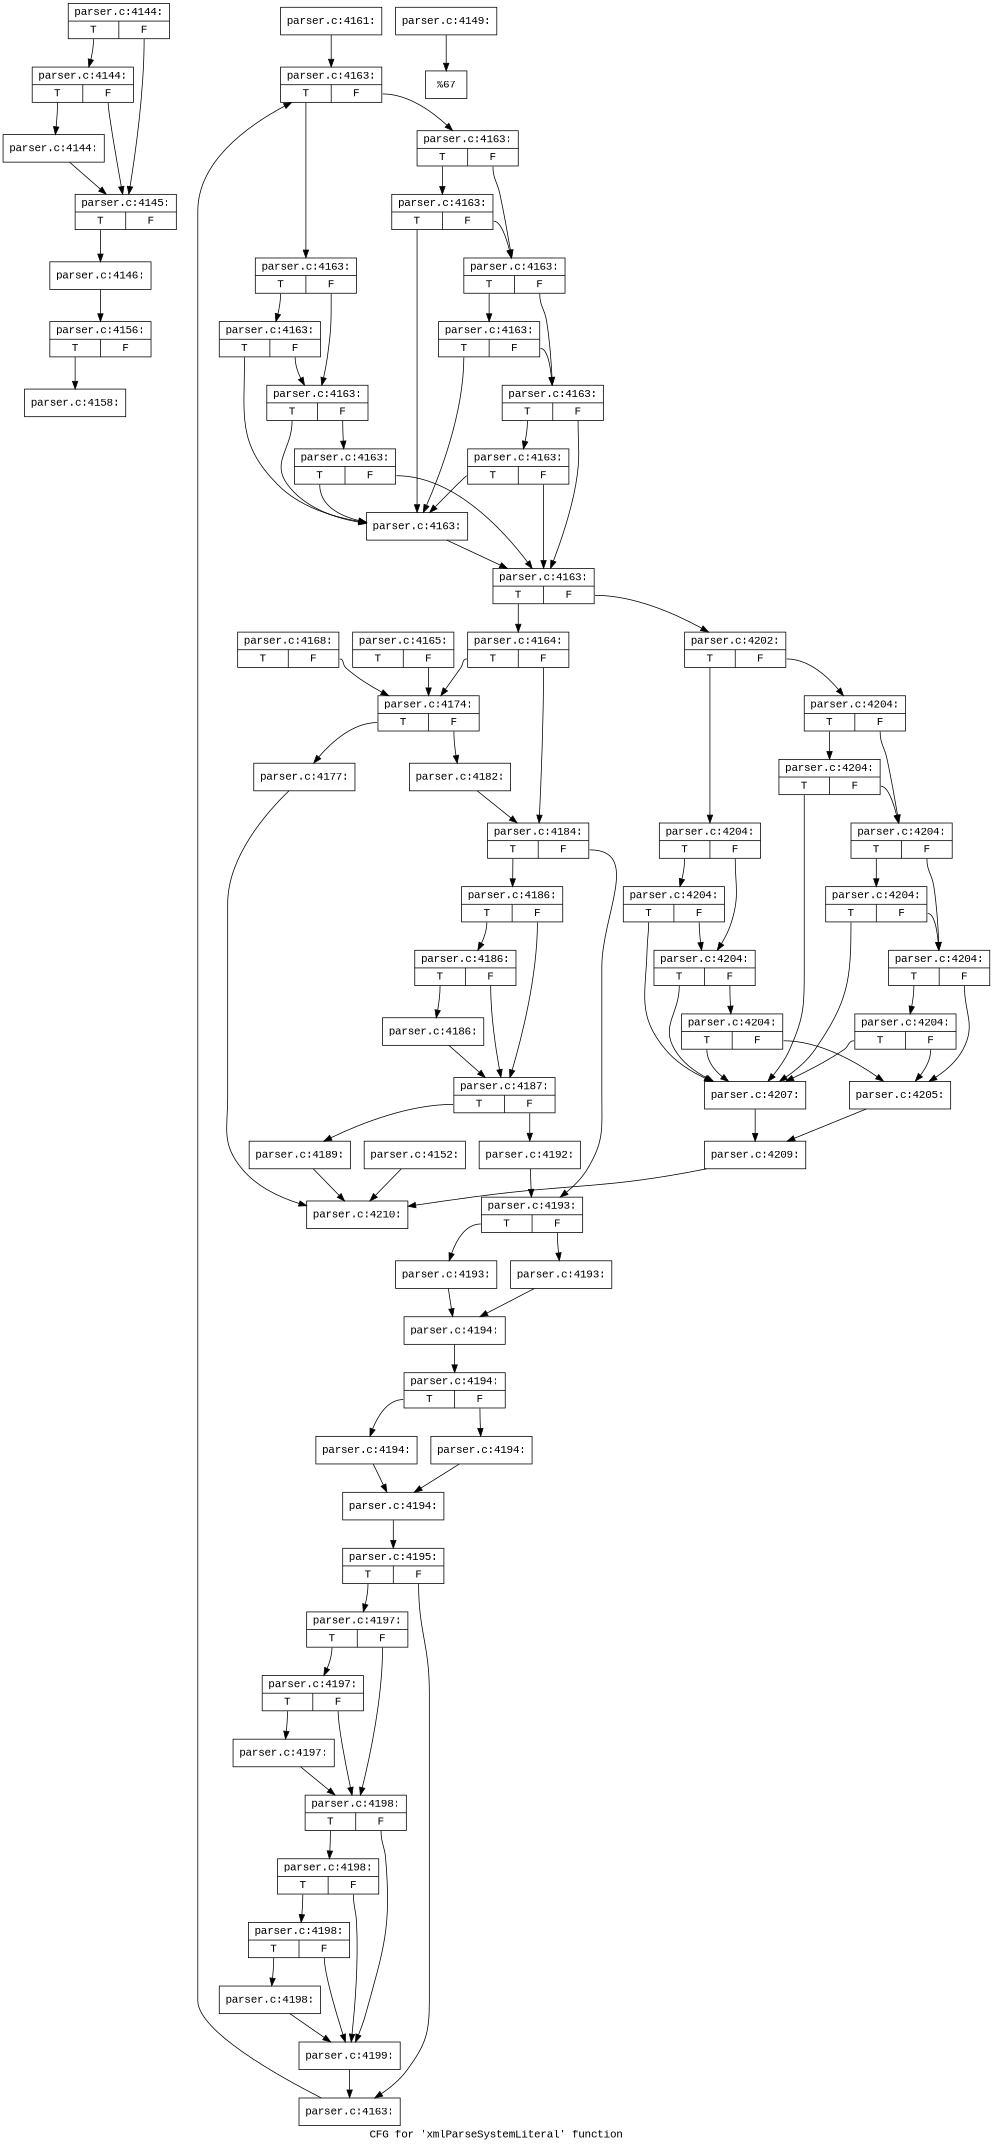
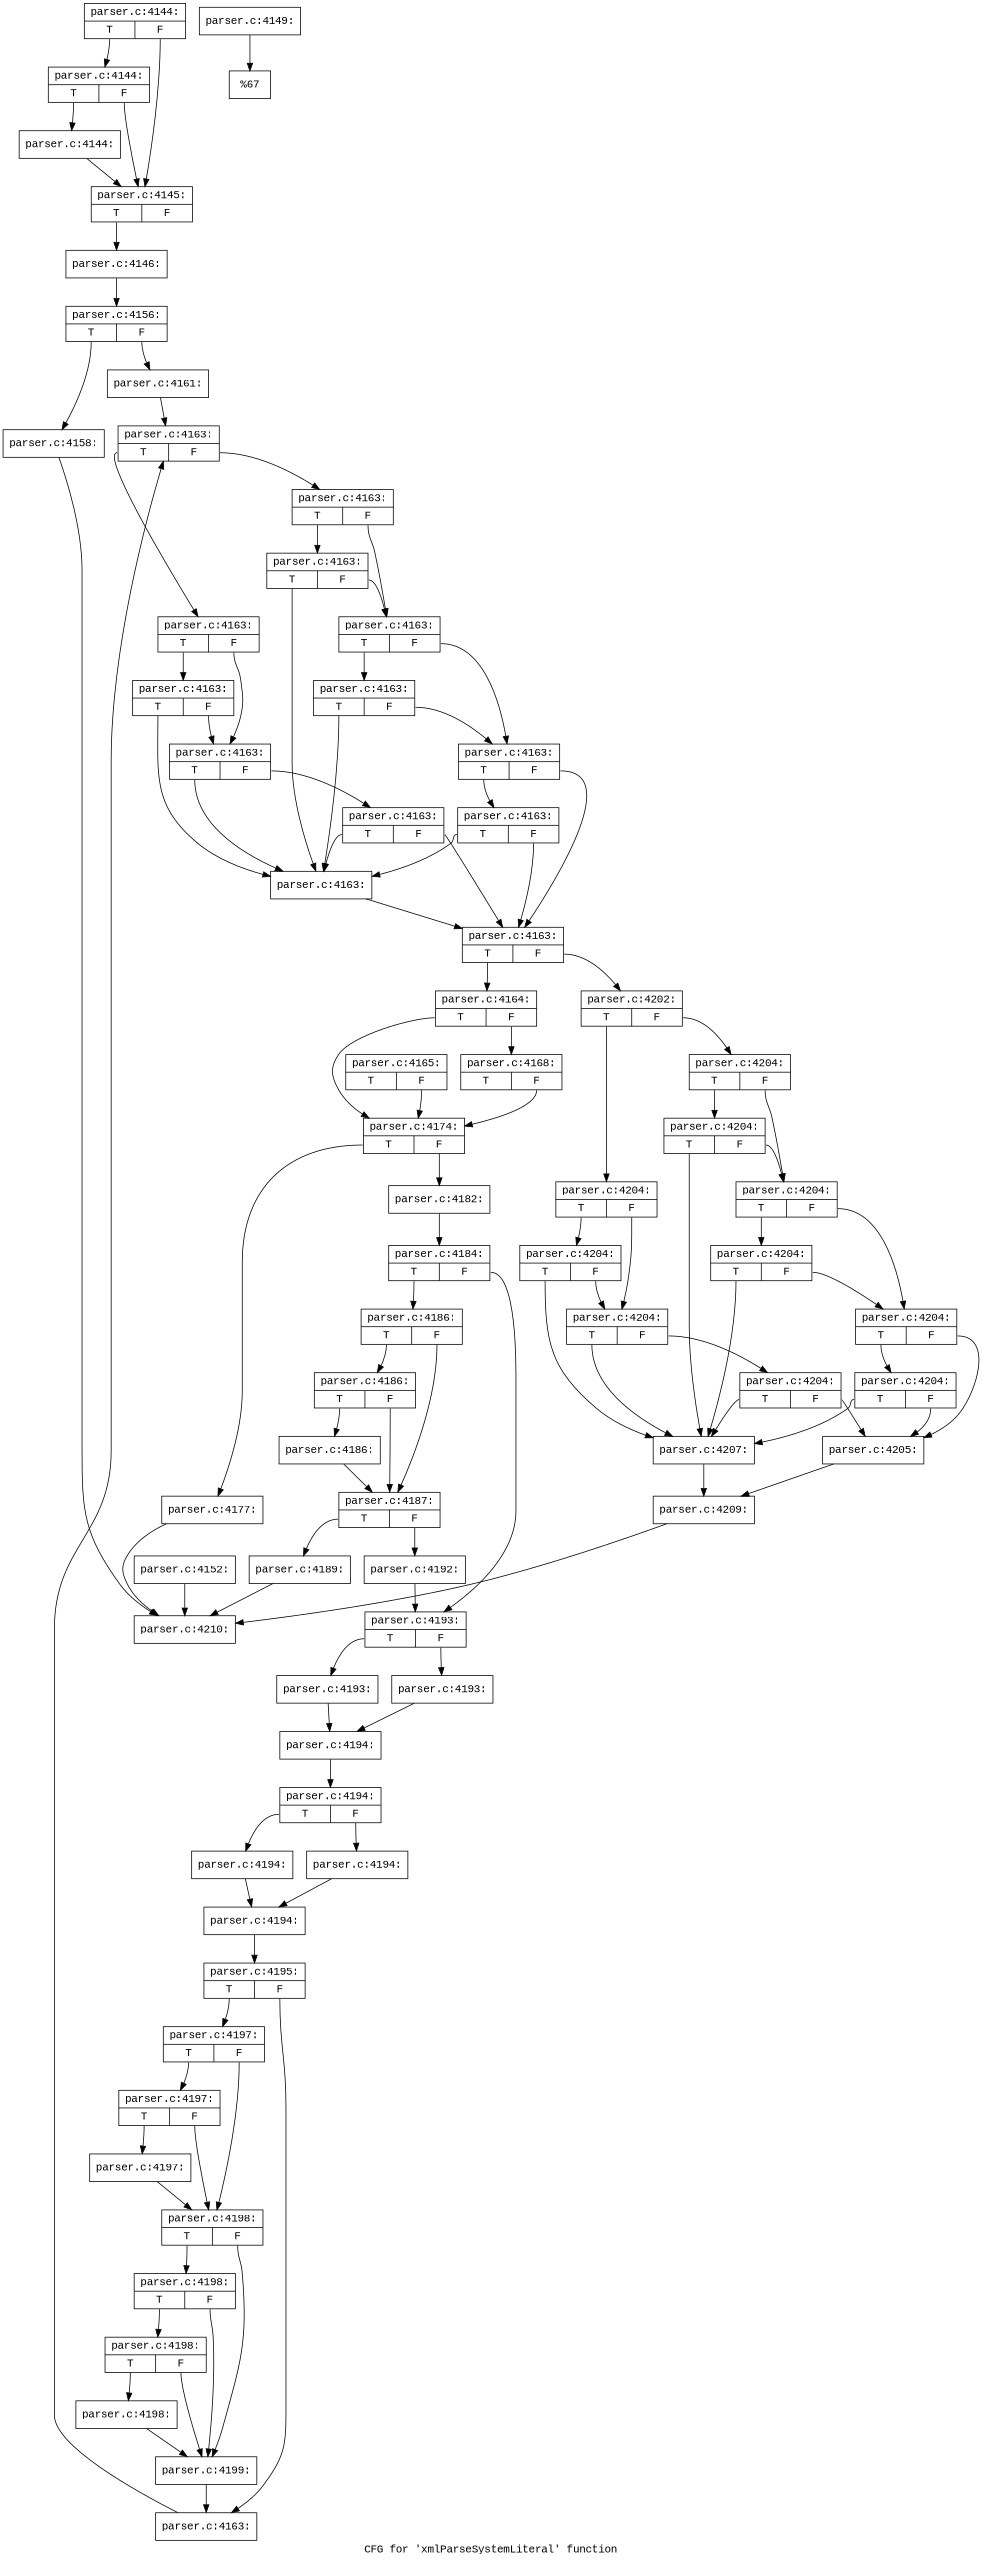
none -> (143, 353)
(542, 741) -> (511, 1037)
none -> (82, 1044)
